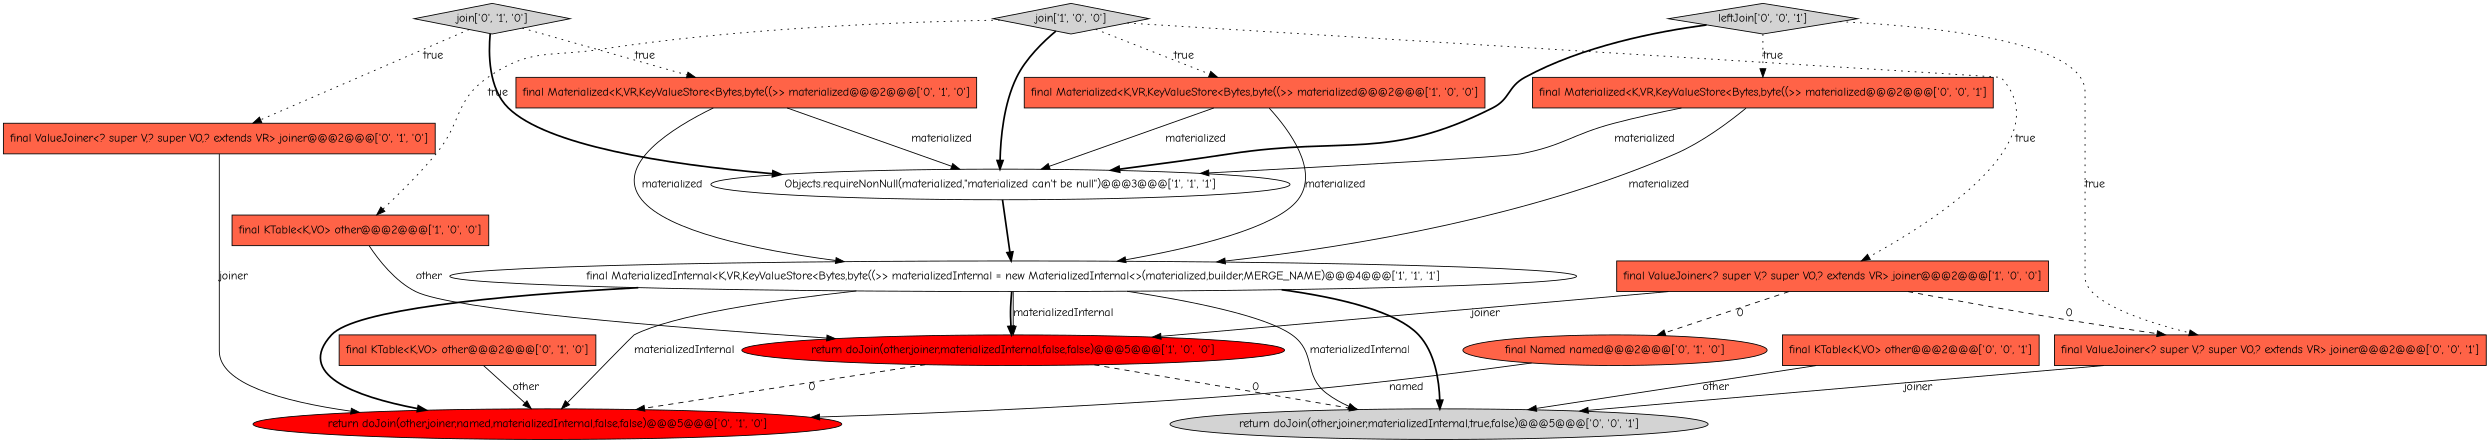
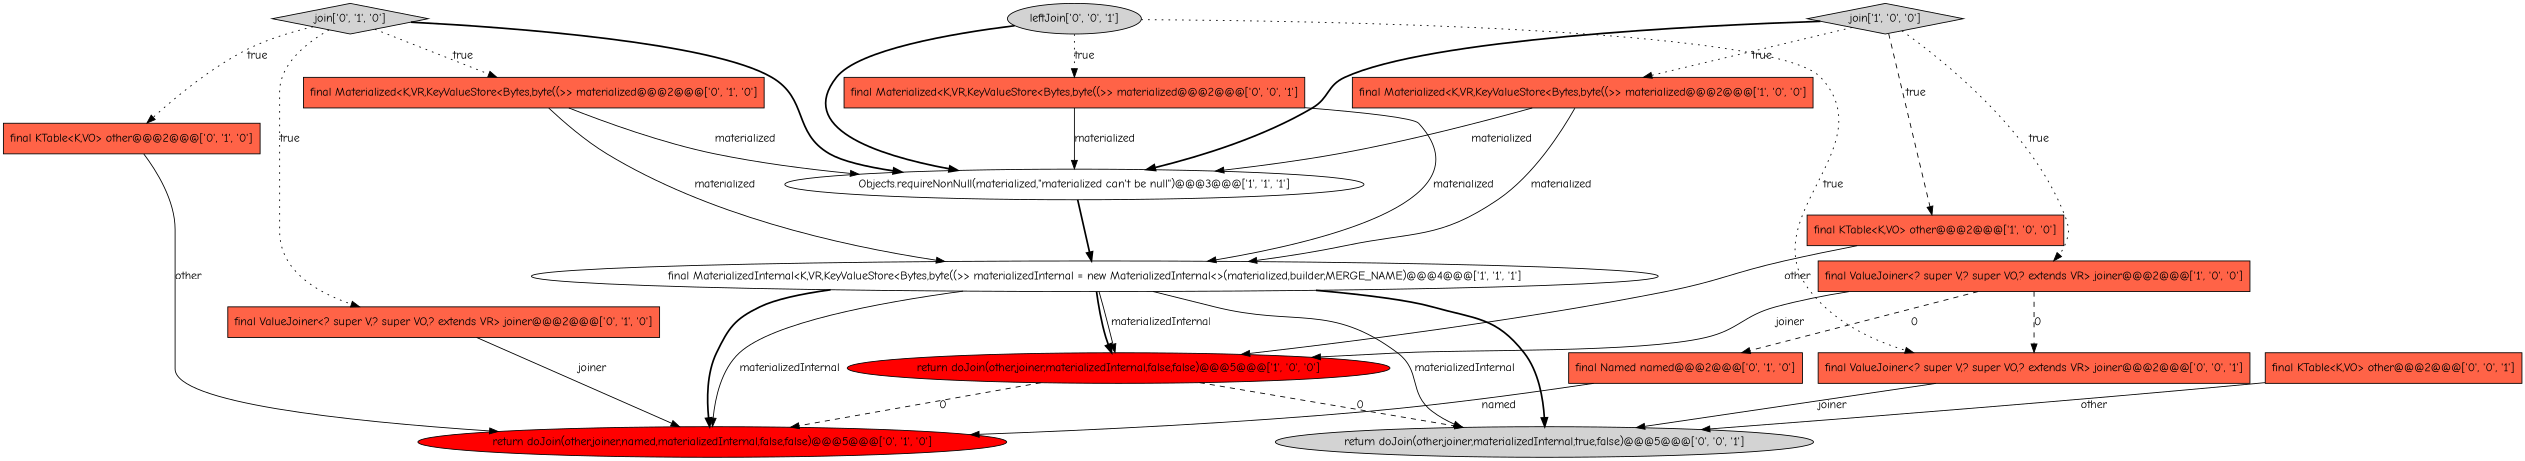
(1763, 19) -> (1074, 19)
(656, 42) -> (1909, 120)
none -> (227, 61)
(1615, 350) -> (1686, 368)
